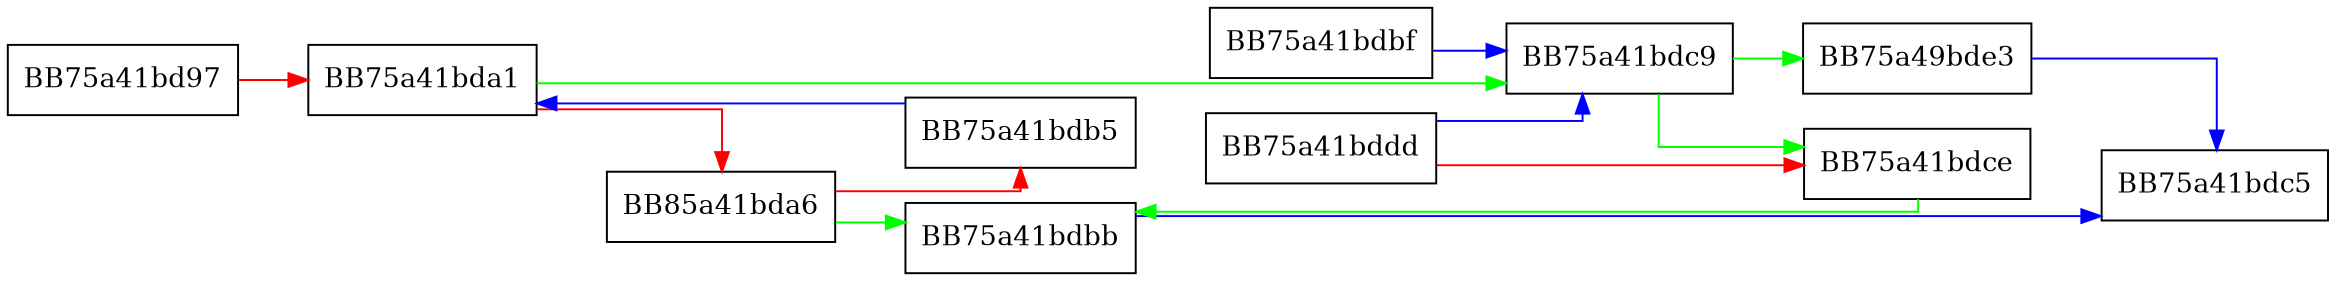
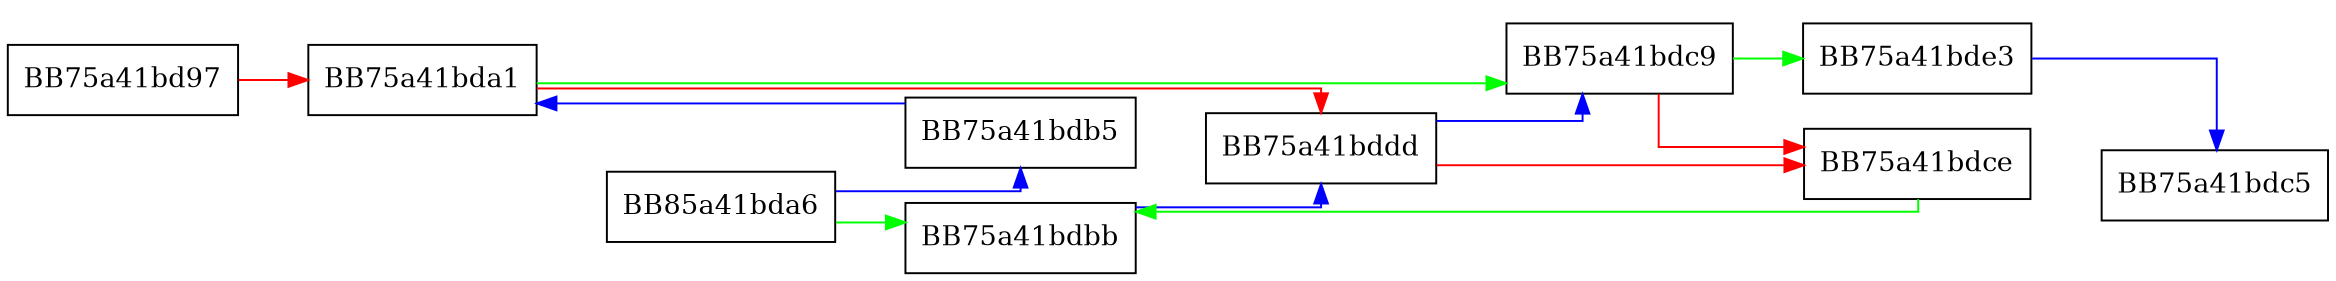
(1321, 43) -> none
(1917, 59) -> (1917, 59)
(651, 109) -> (932, 88)
(1695, 147) -> (1695, 147)
(930, 191) -> (930, 191)
(1609, 216) -> (1230, 207)
